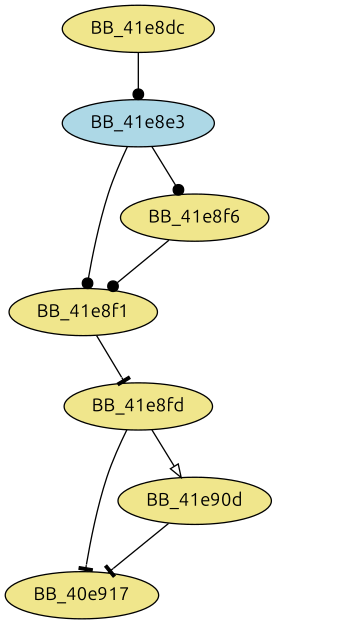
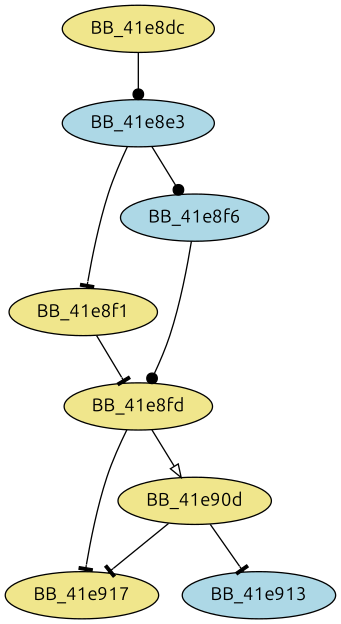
(103, 213) -> (103, 213)
(195, 218) -> (195, 218)
(143, 261) -> (178, 309)
(82, 595) -> (82, 595)
none -> (259, 595)
